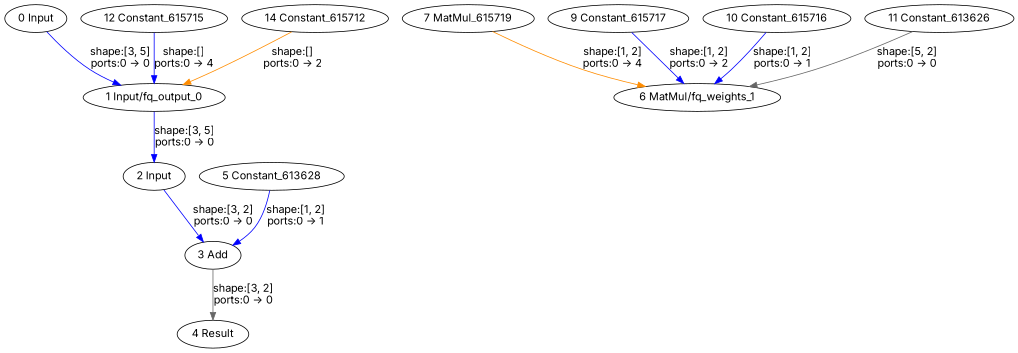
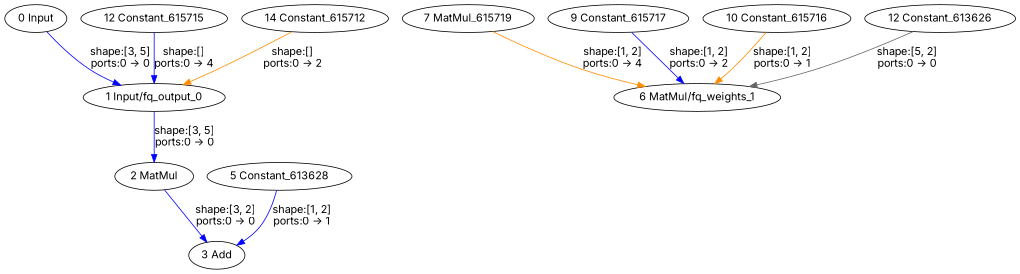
(939, 19) -> (940, 19)
(744, 57) -> (744, 57)
(154, 176) -> (154, 176)
(213, 334) -> none
